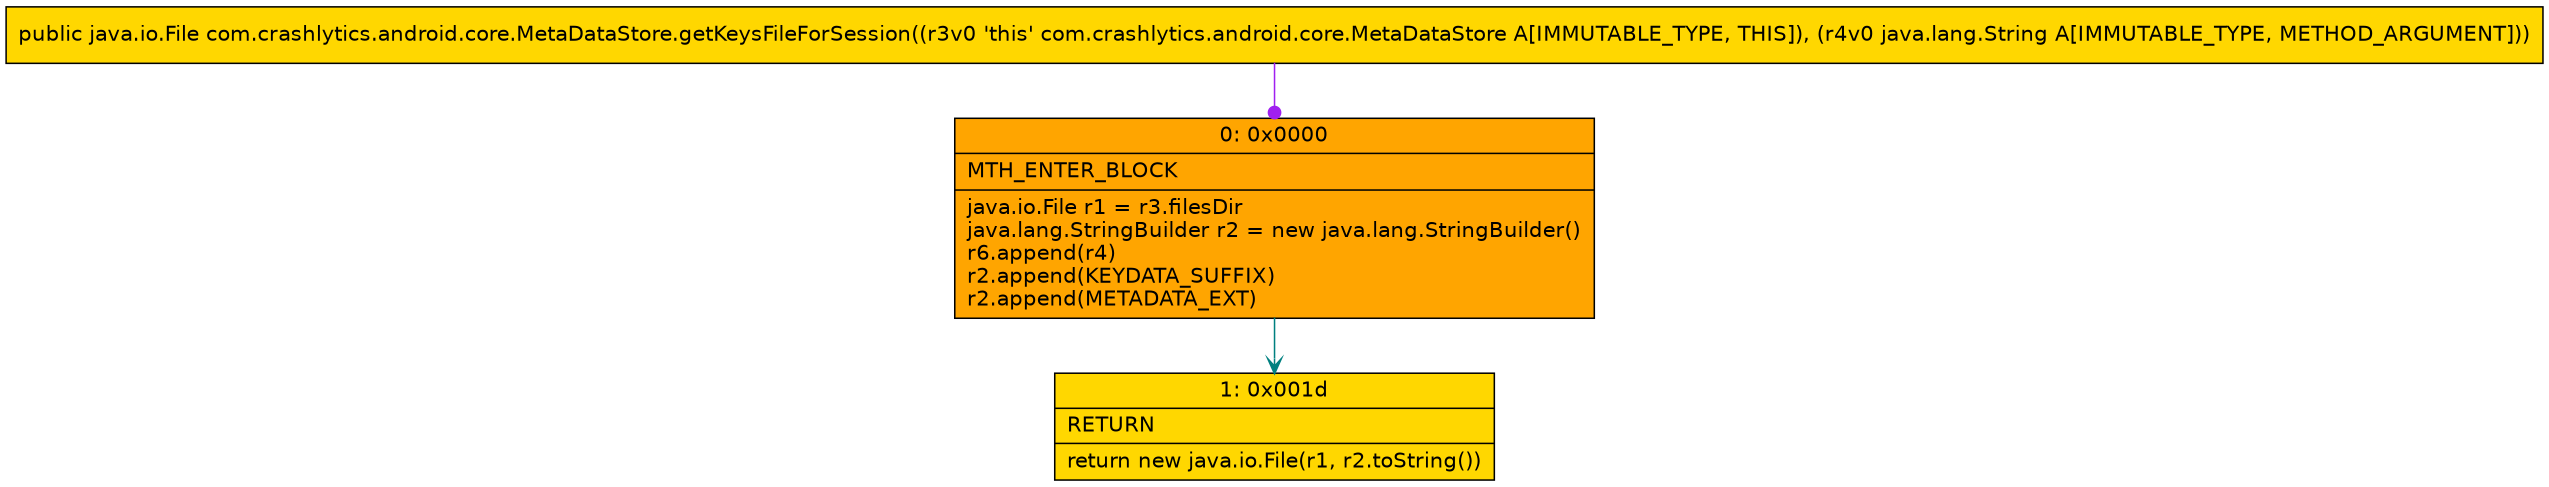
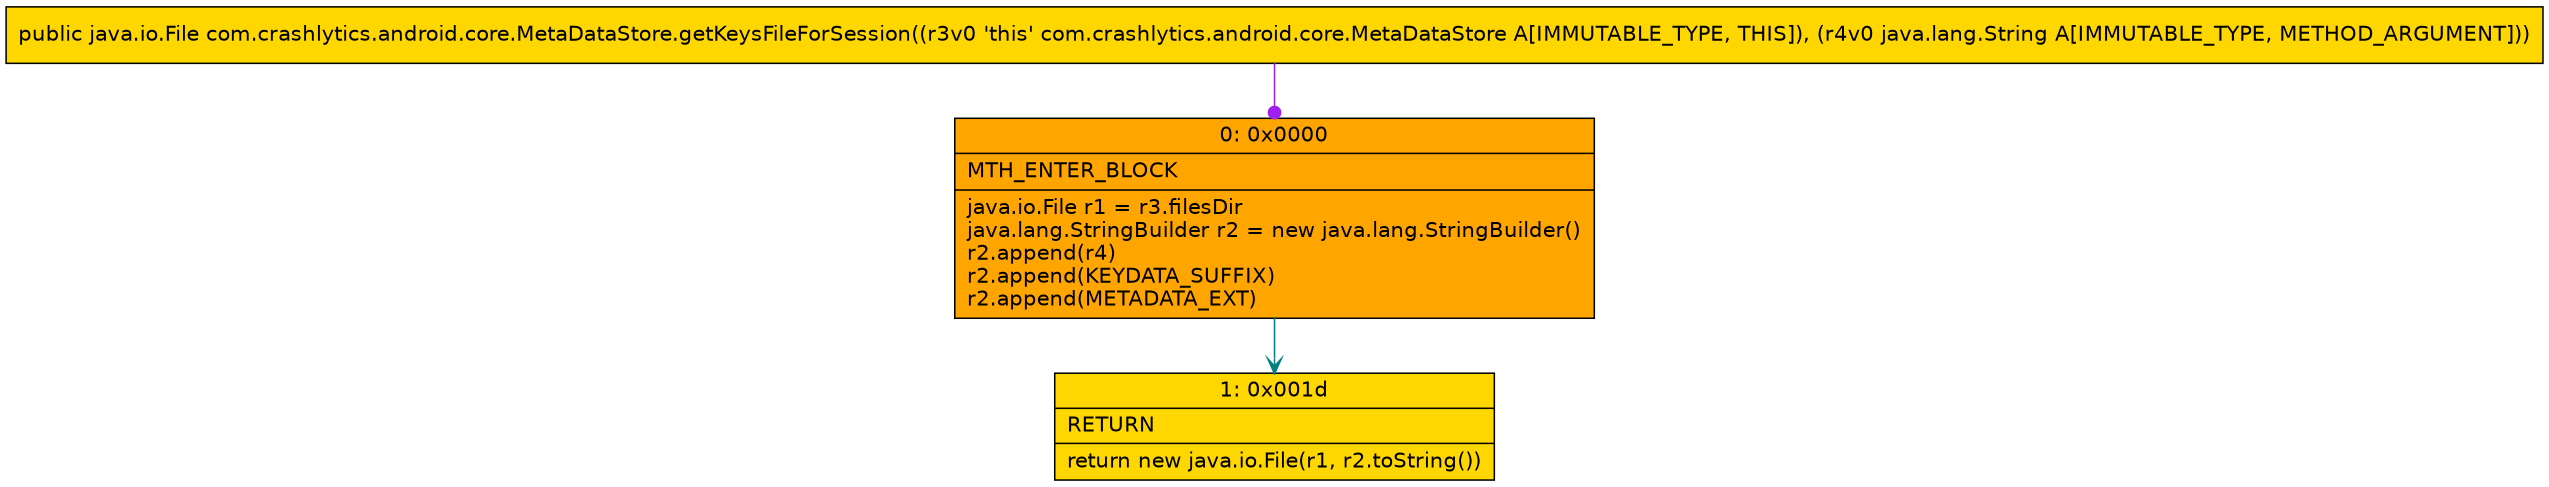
(1042, 253) -> (1042, 253)
